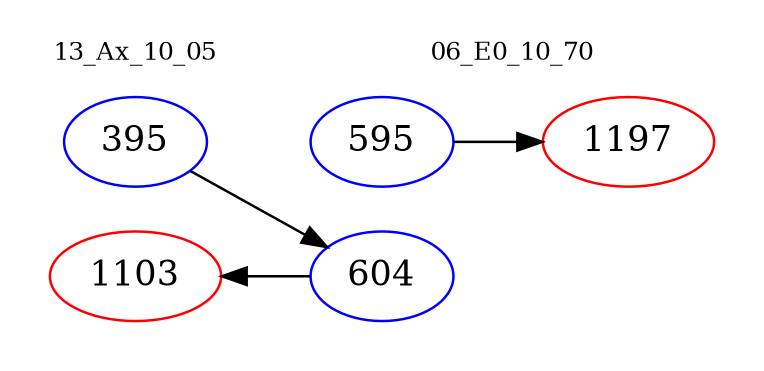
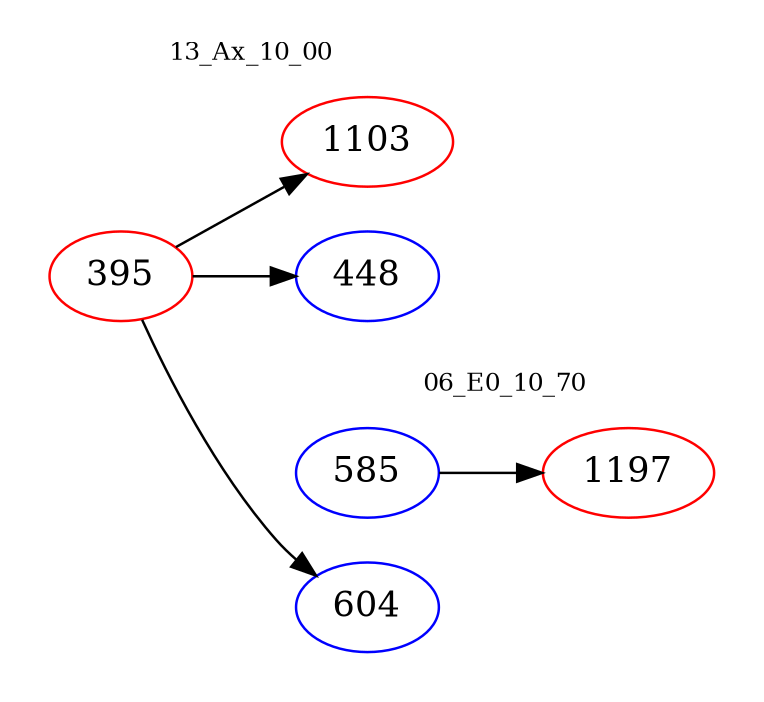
(136, 54) -> (251, 54)
(136, 142) -> (121, 276)
(382, 142) -> (367, 473)
(275, 276) -> (230, 217)
none -> (367, 276)
